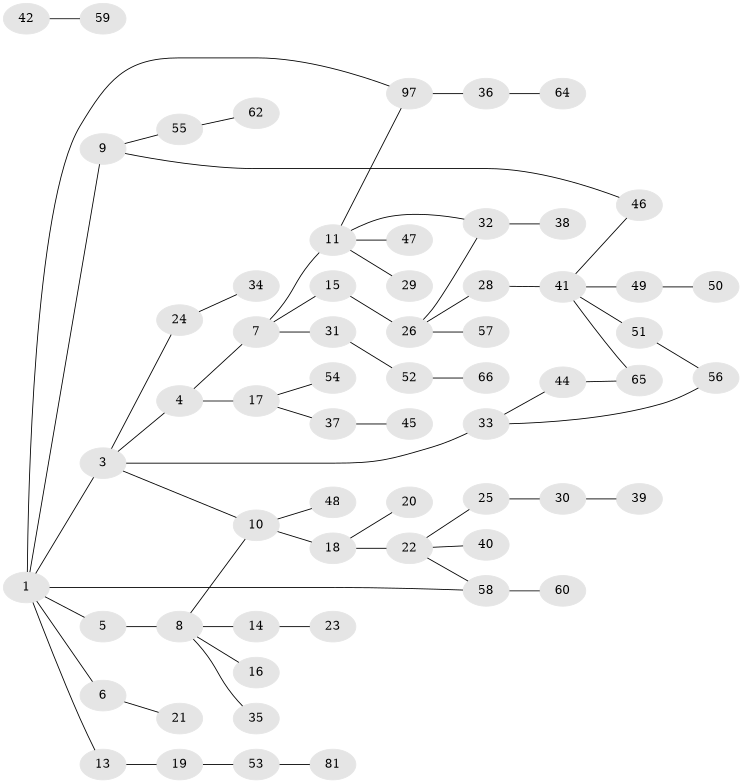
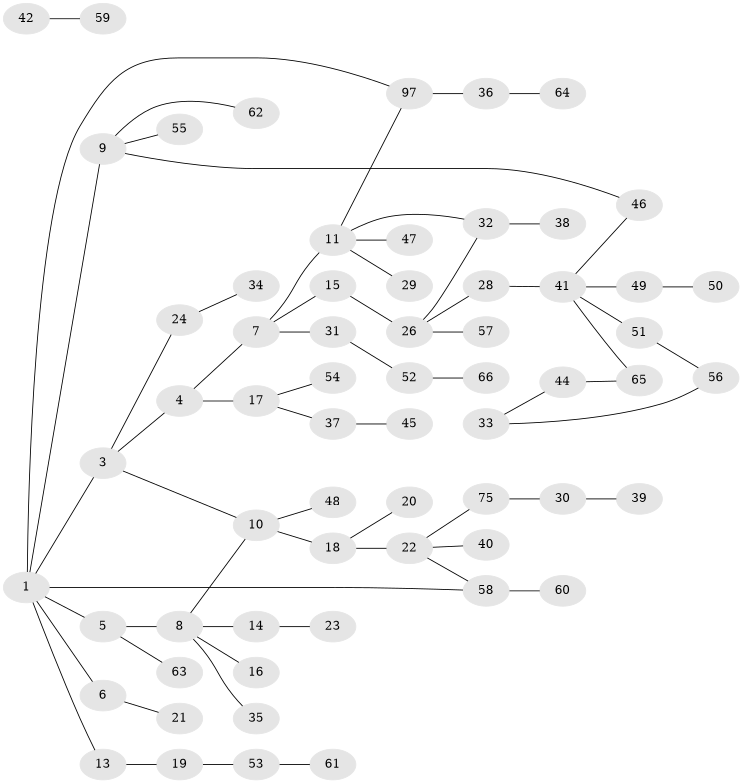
(218, 121) -> (170, 103)
(299, 463) -> none
(486, 499) -> (486, 499)
none -> (180, 673)
(333, 765) -> (333, 765)
